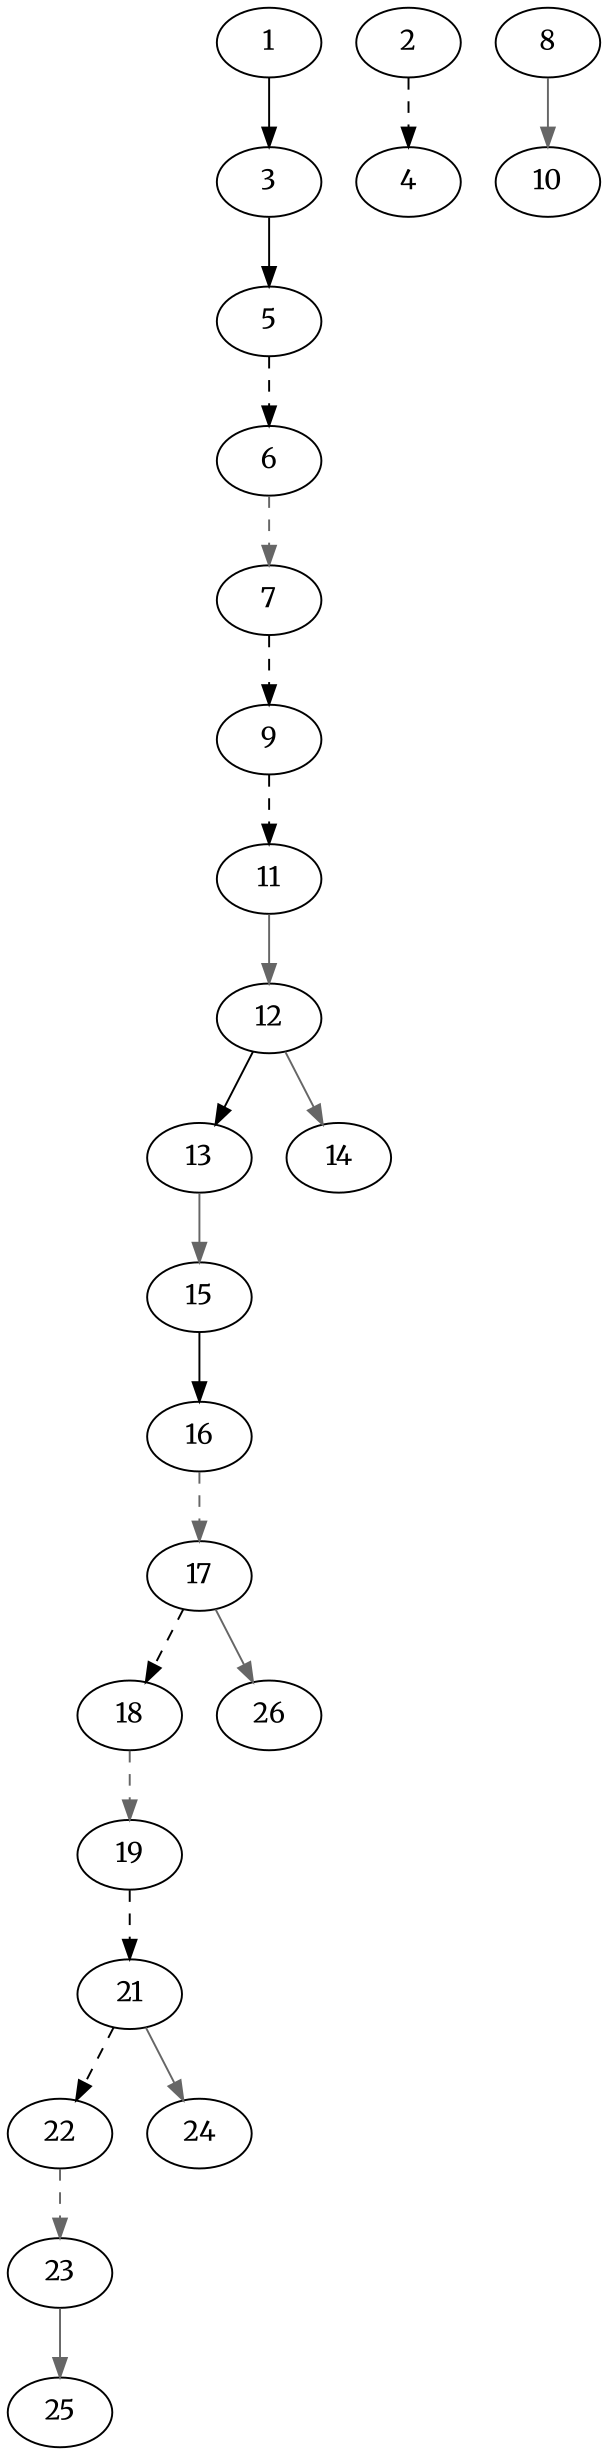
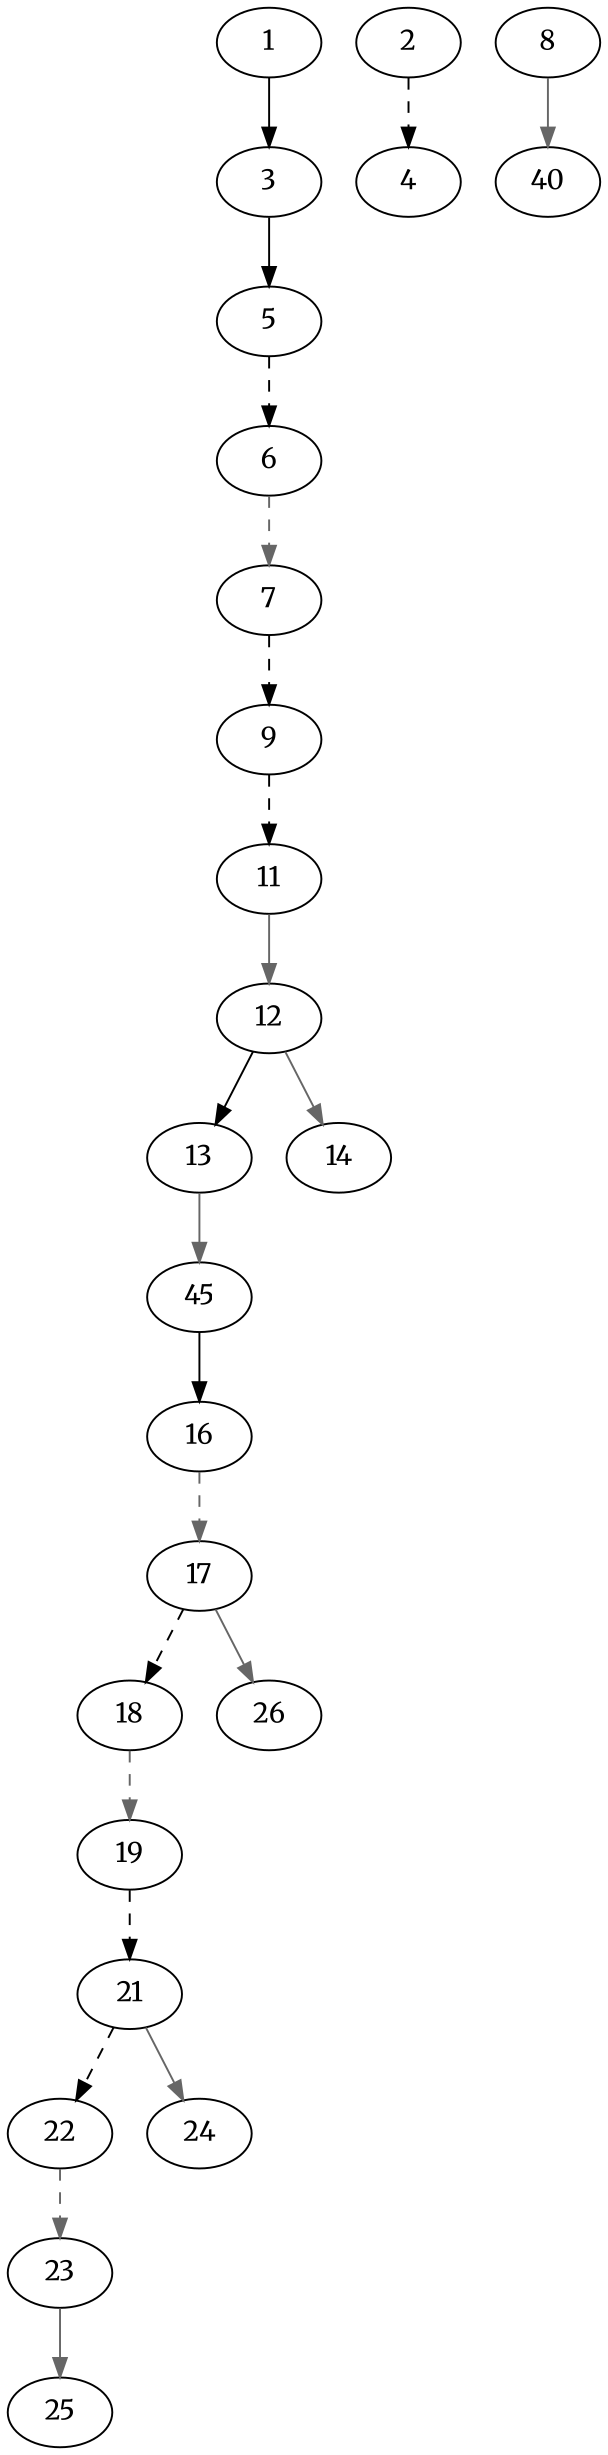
(548, 182) -> (548, 182)
(199, 1297) -> (199, 1297)
